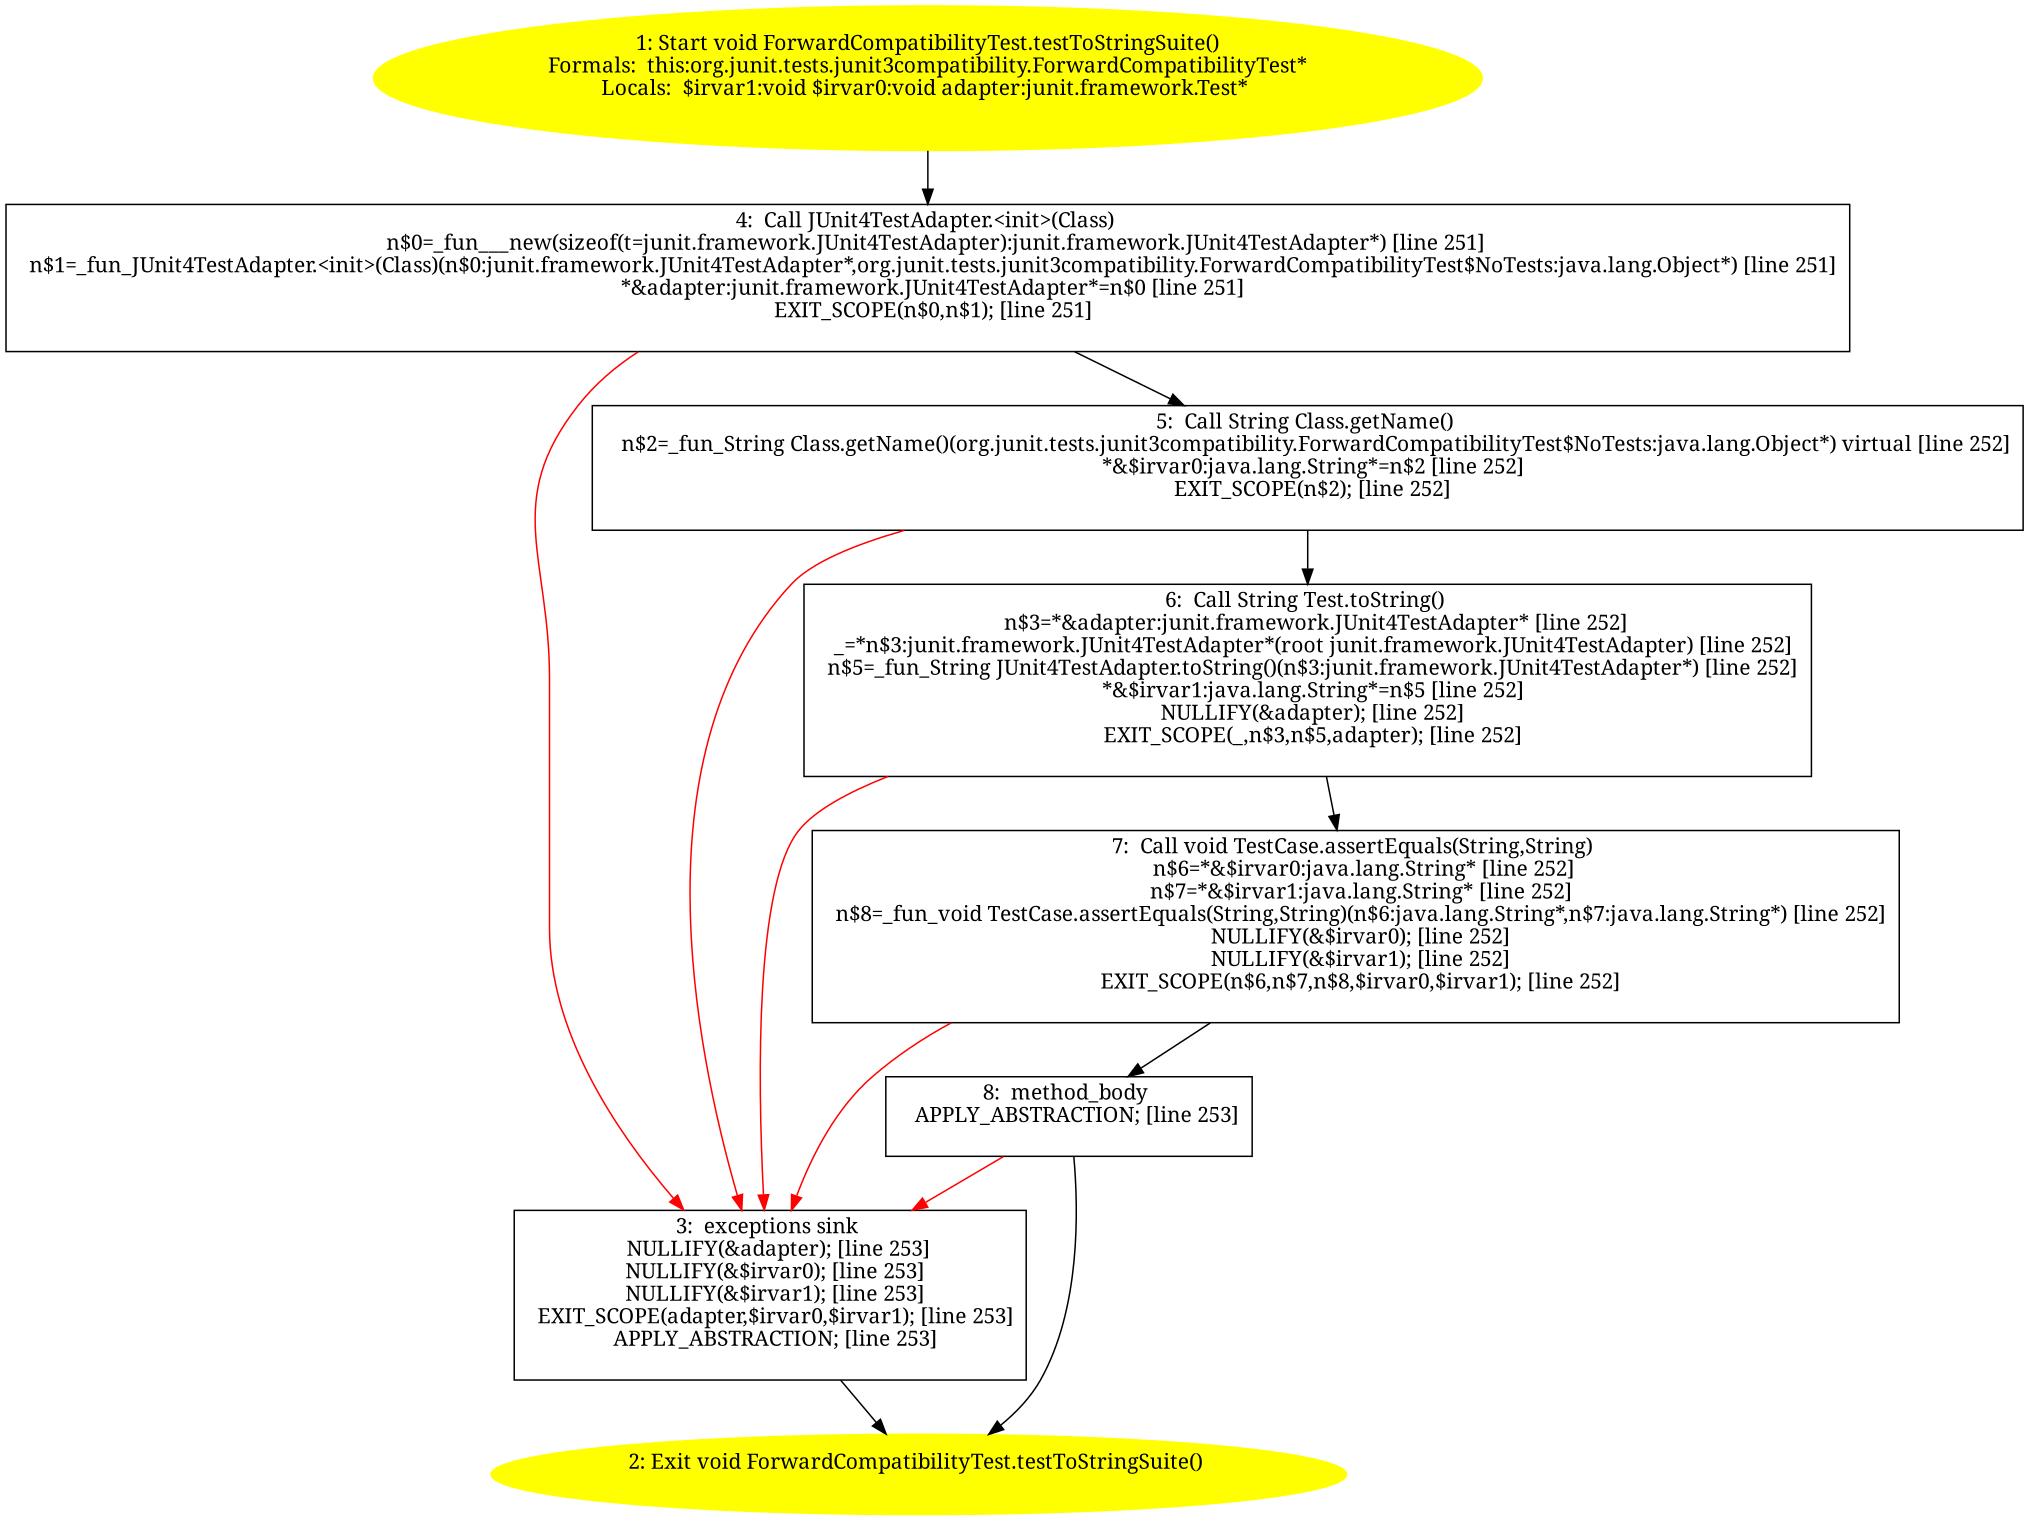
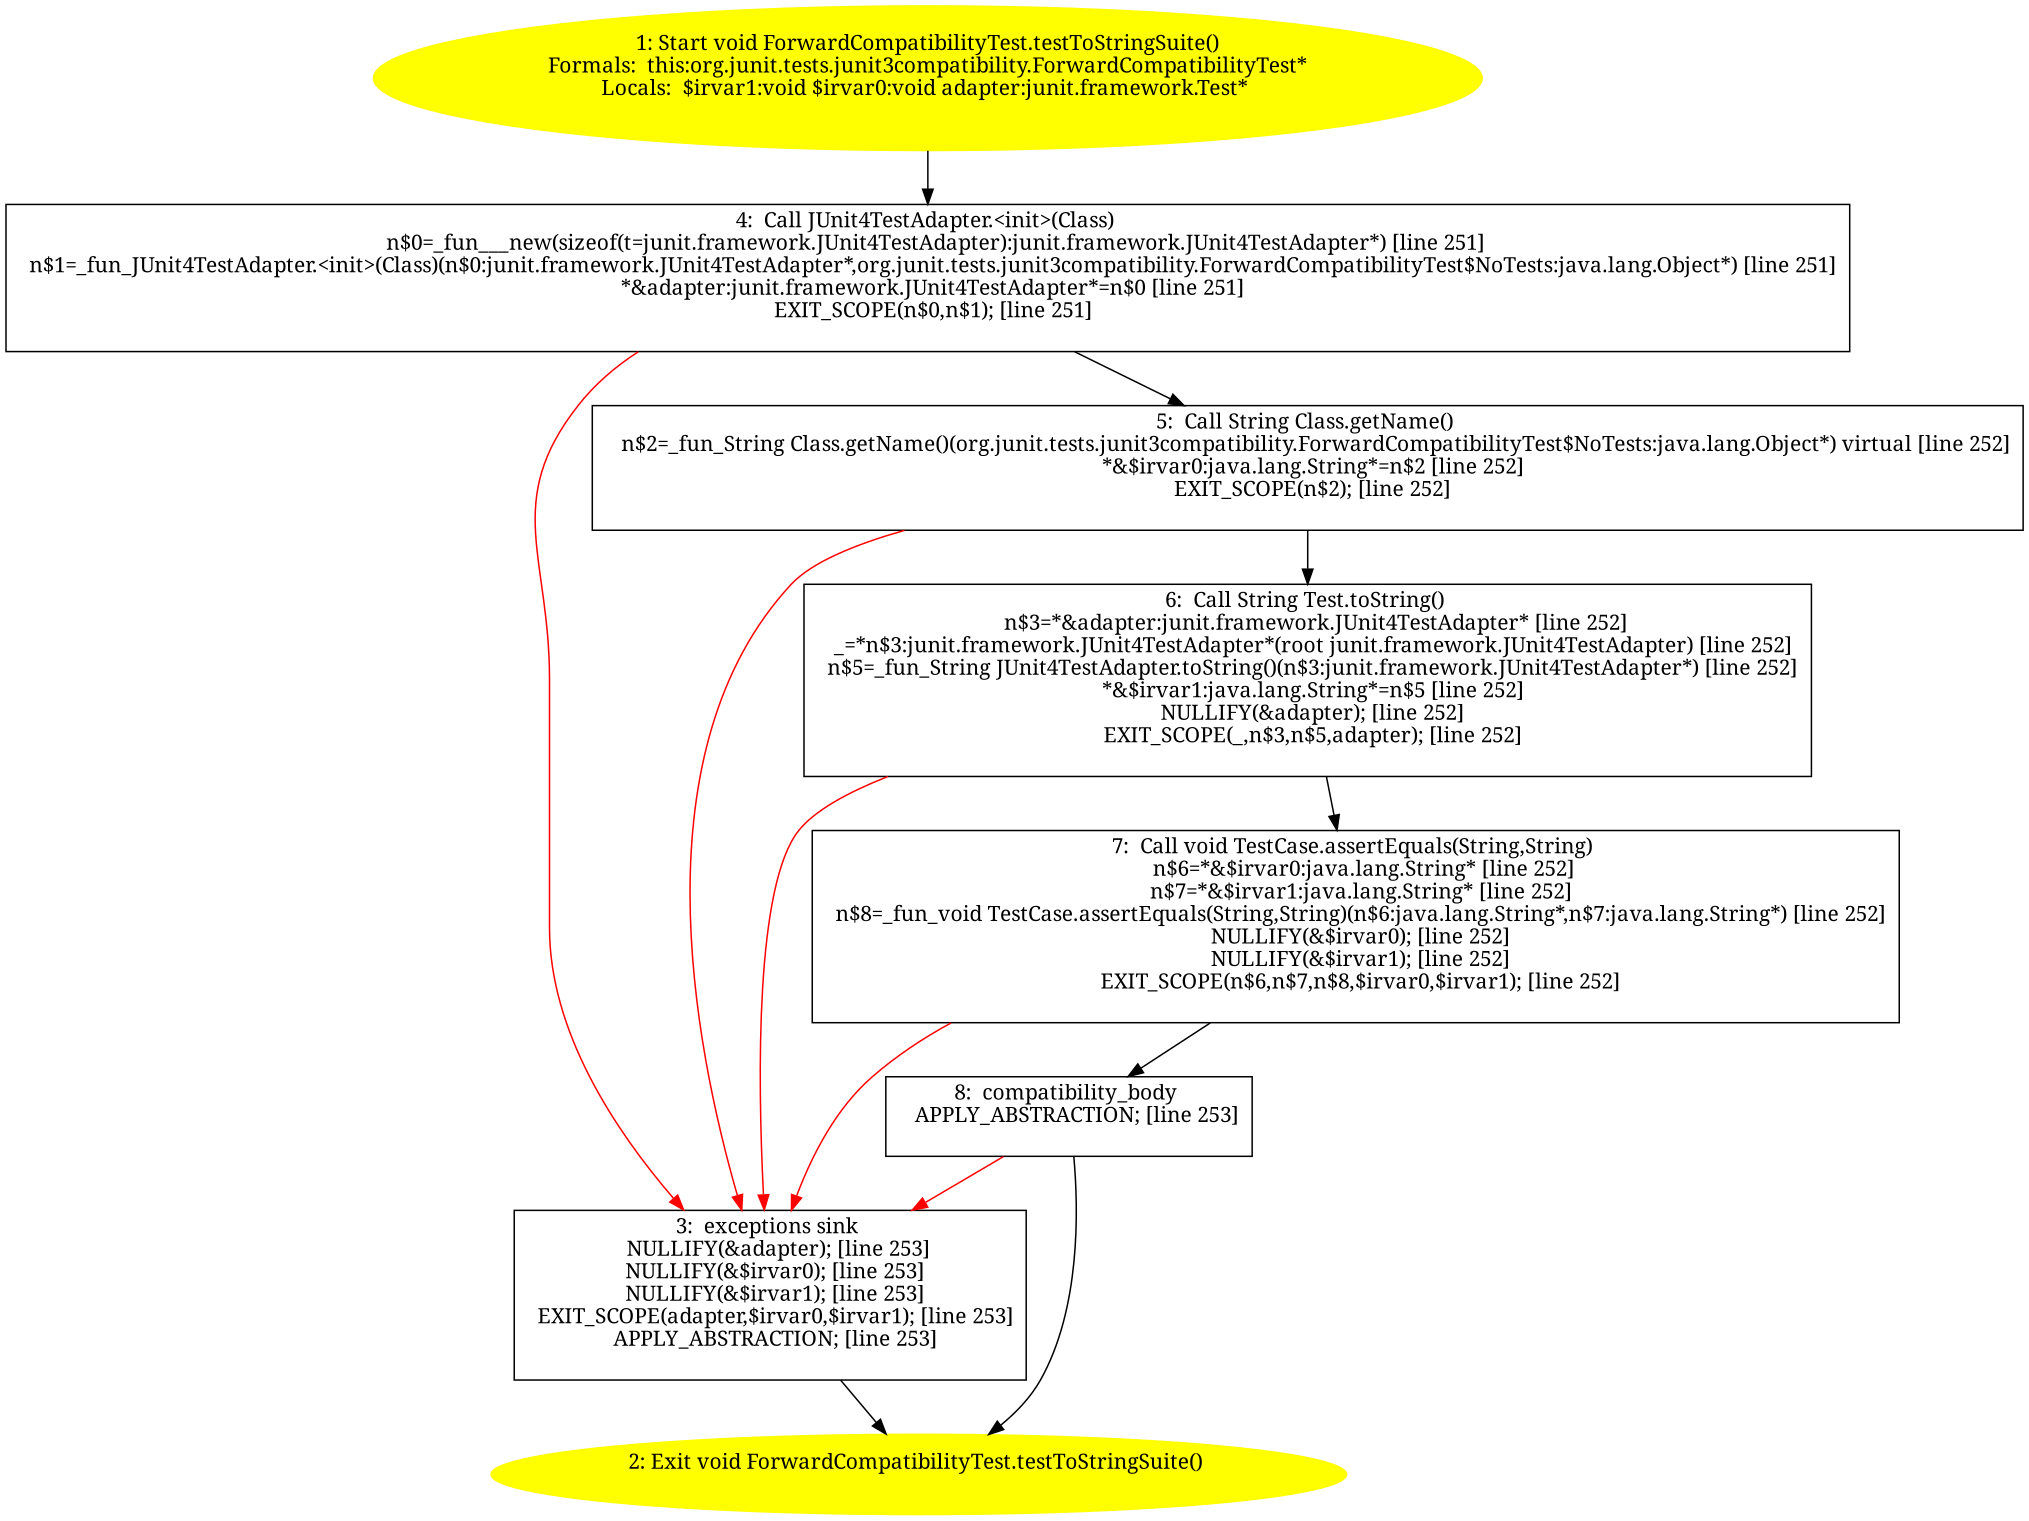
(1069, 1117) -> (1069, 1117)
